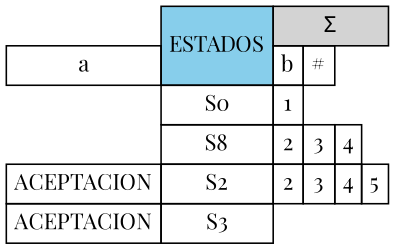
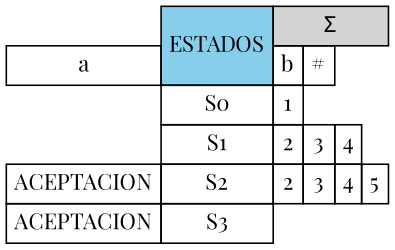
(217, 144) -> (217, 144)
